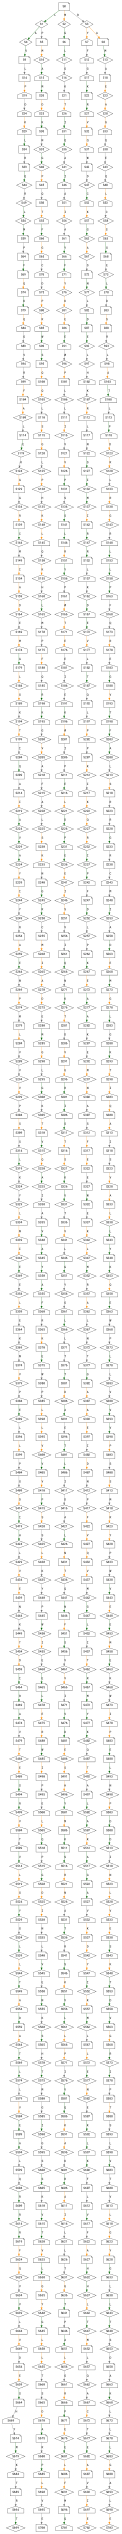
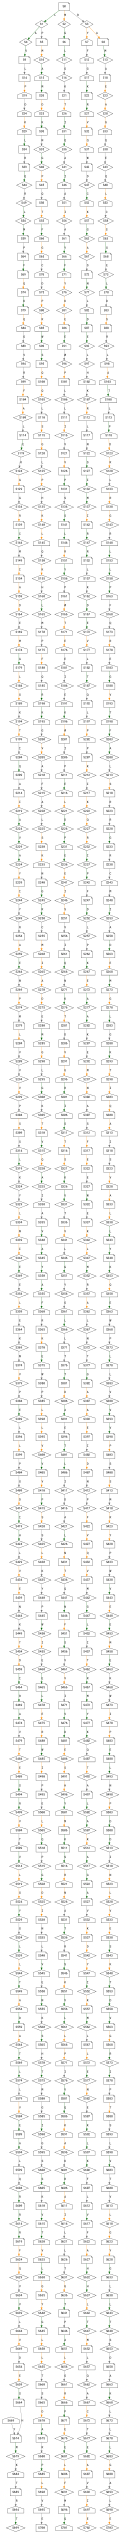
(15, 2411) -> (21, 2420)
